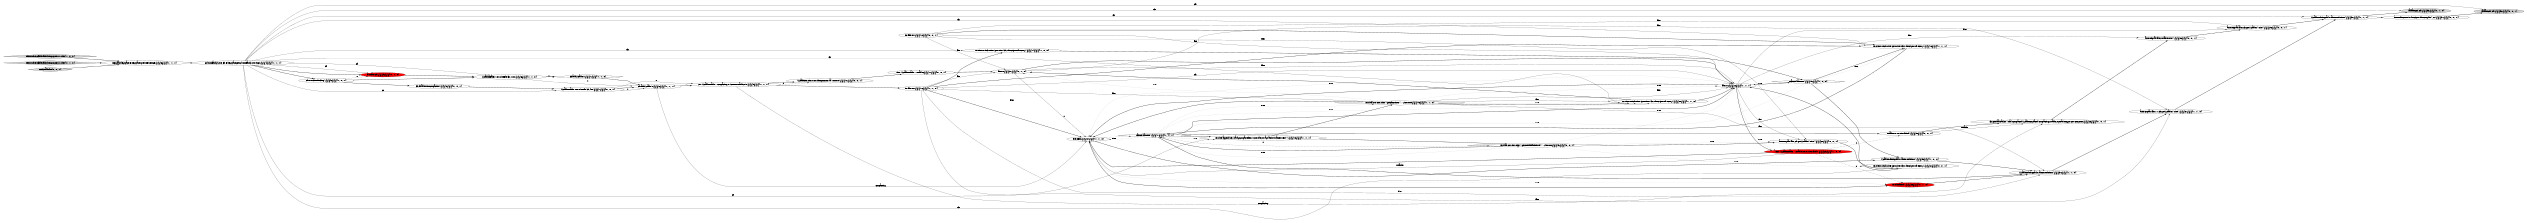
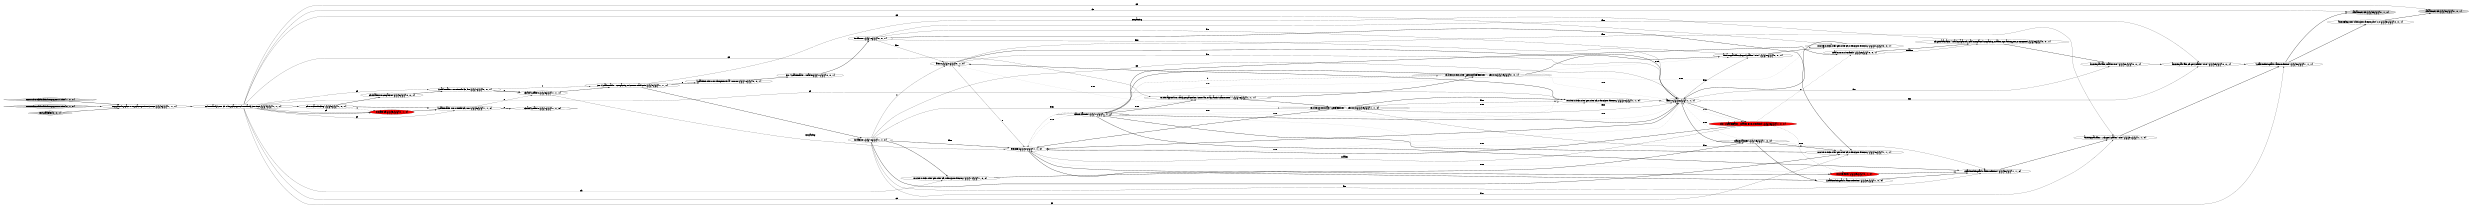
(972, 72) -> (848, 62)
(959, 76) -> (897, 95)
(620, 80) -> none
